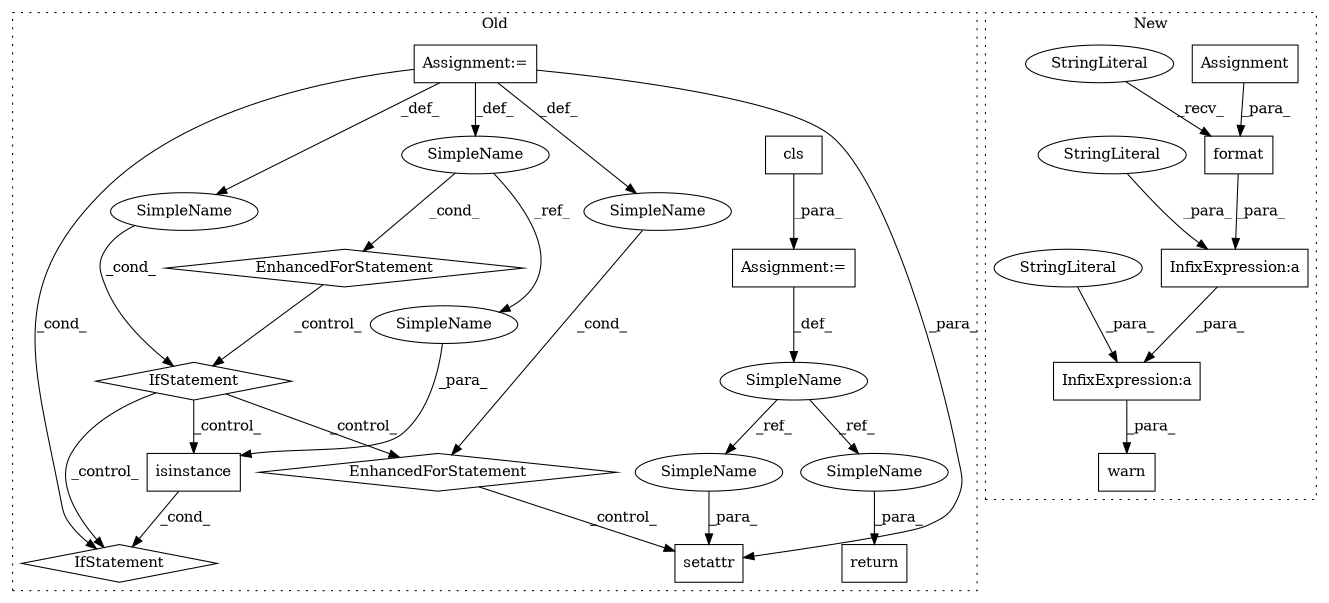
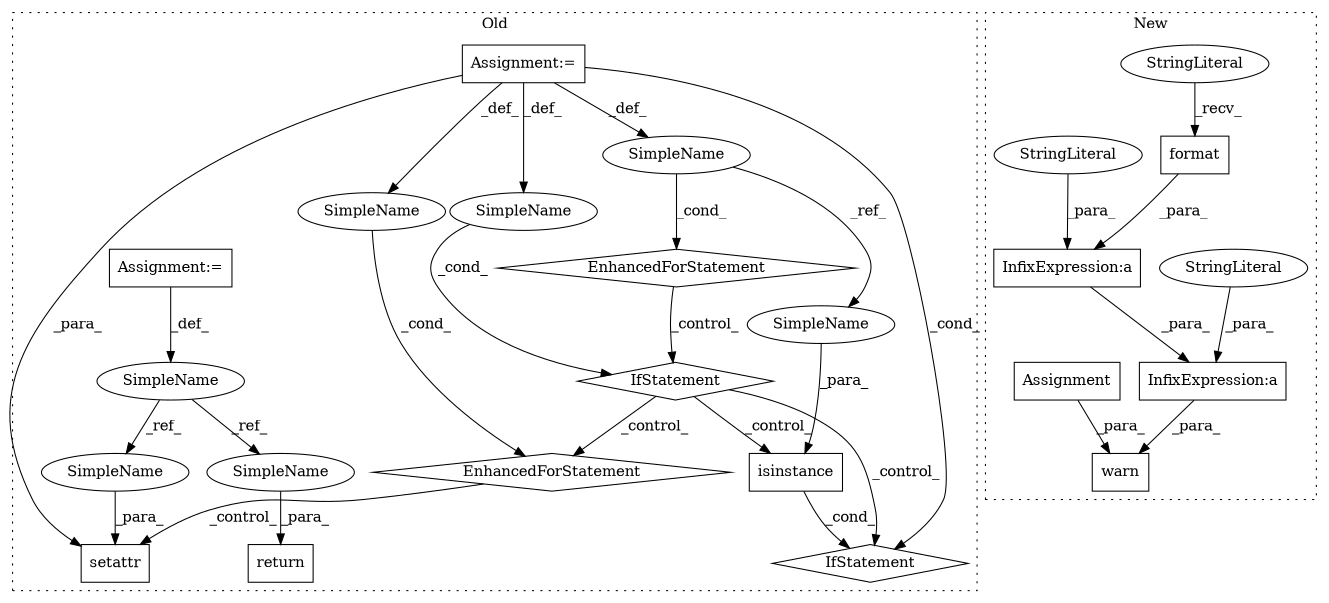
(1242, 104) -> (1091, 422)
(794, 155) -> none
